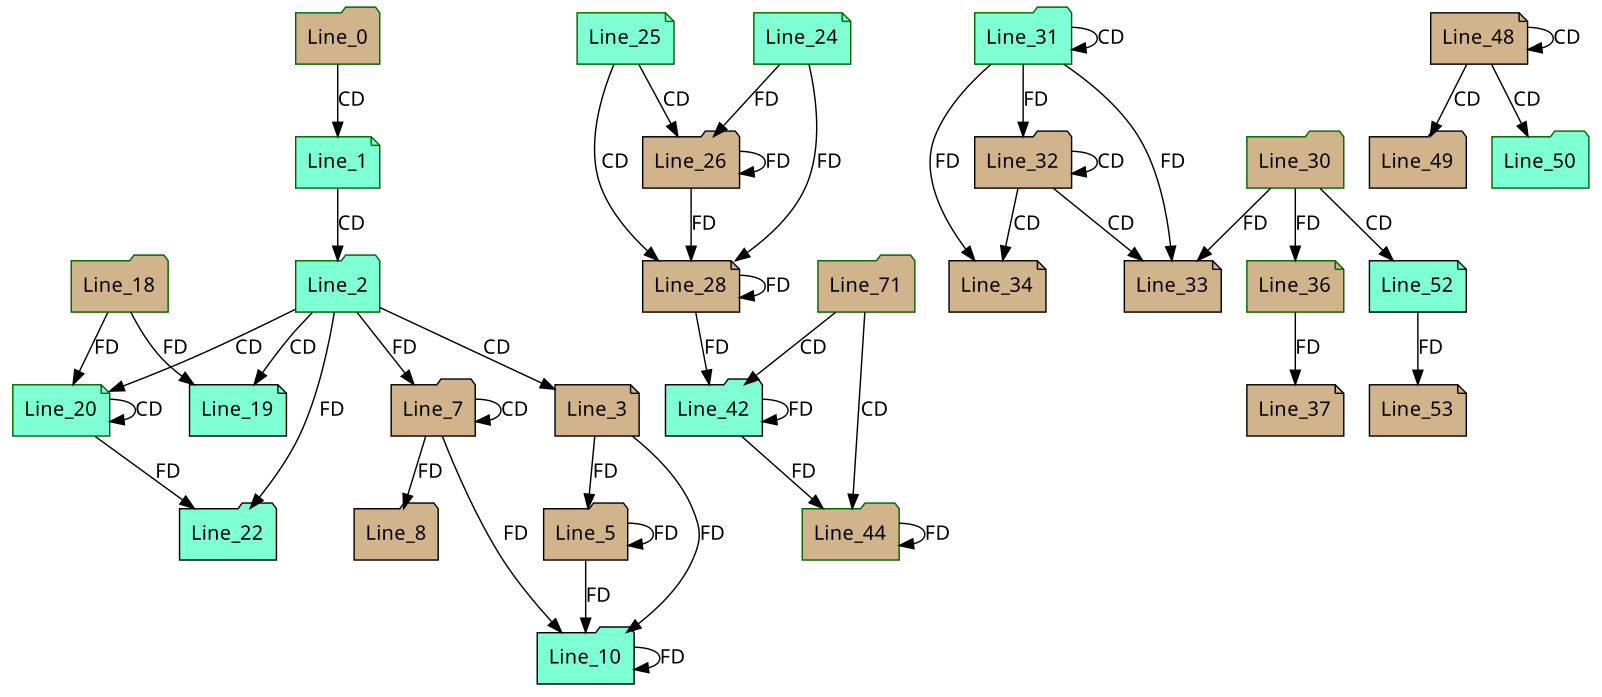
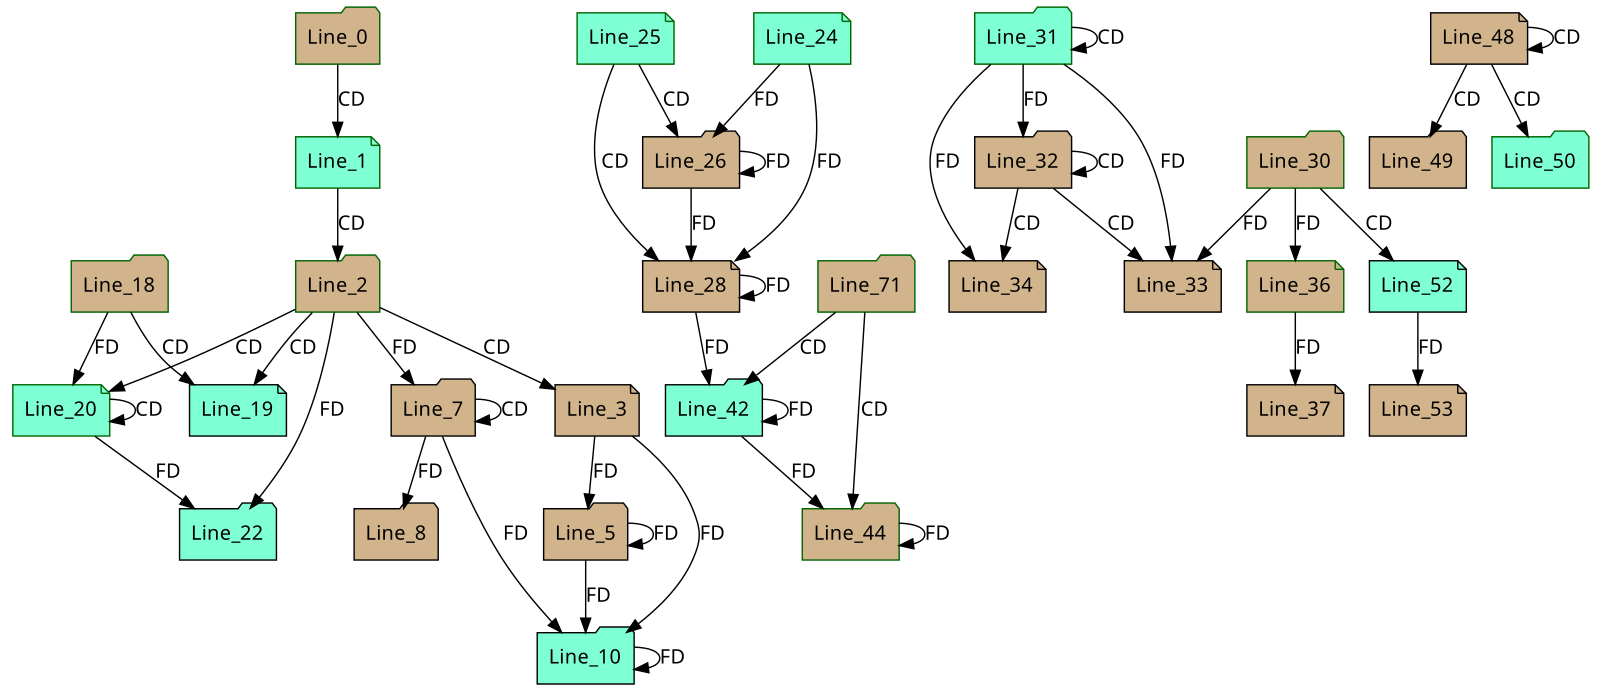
(338, 286) -> (338, 286)
(176, 348) -> (176, 348)
